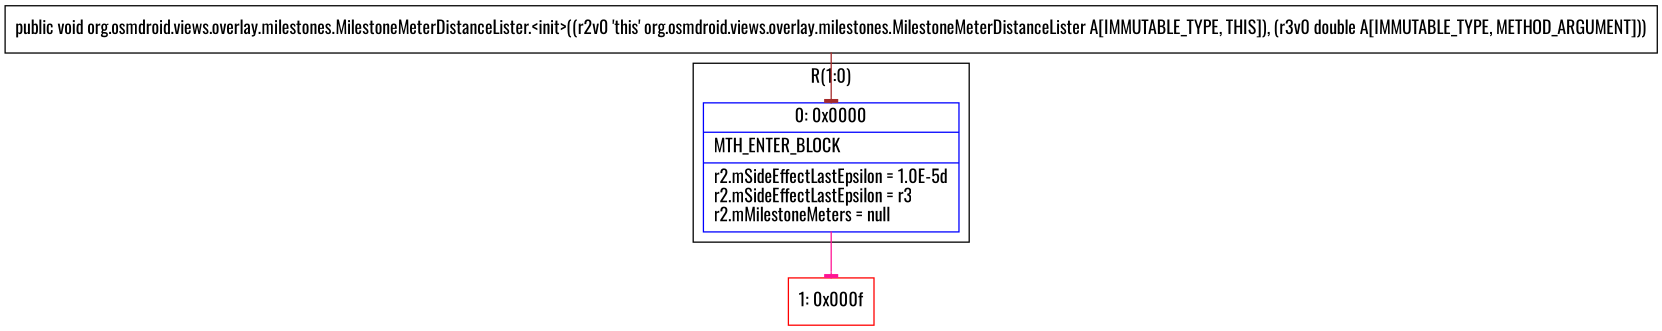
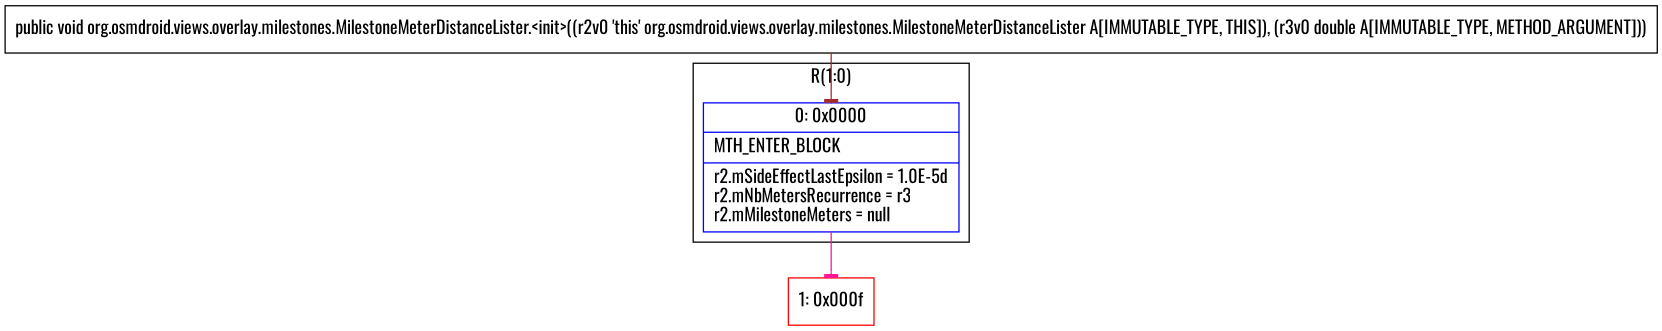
(813, 197) -> (813, 197)
